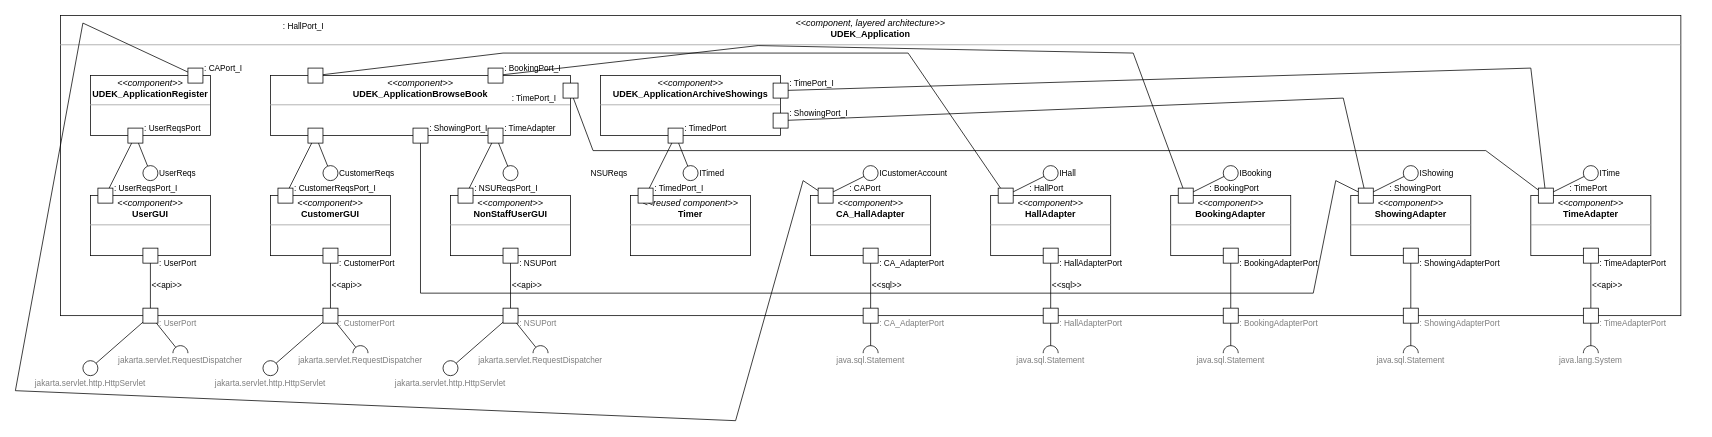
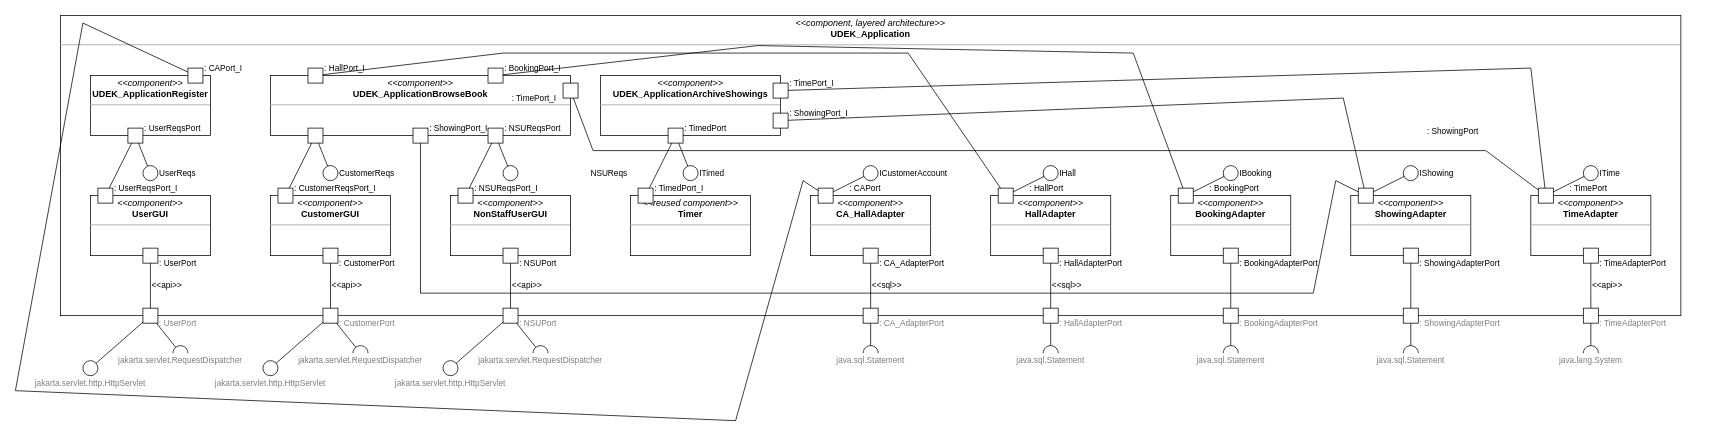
(304, 27) -> (345, 68)
(531, 128) -> (532, 128)
(1422, 188) -> (1459, 132)
